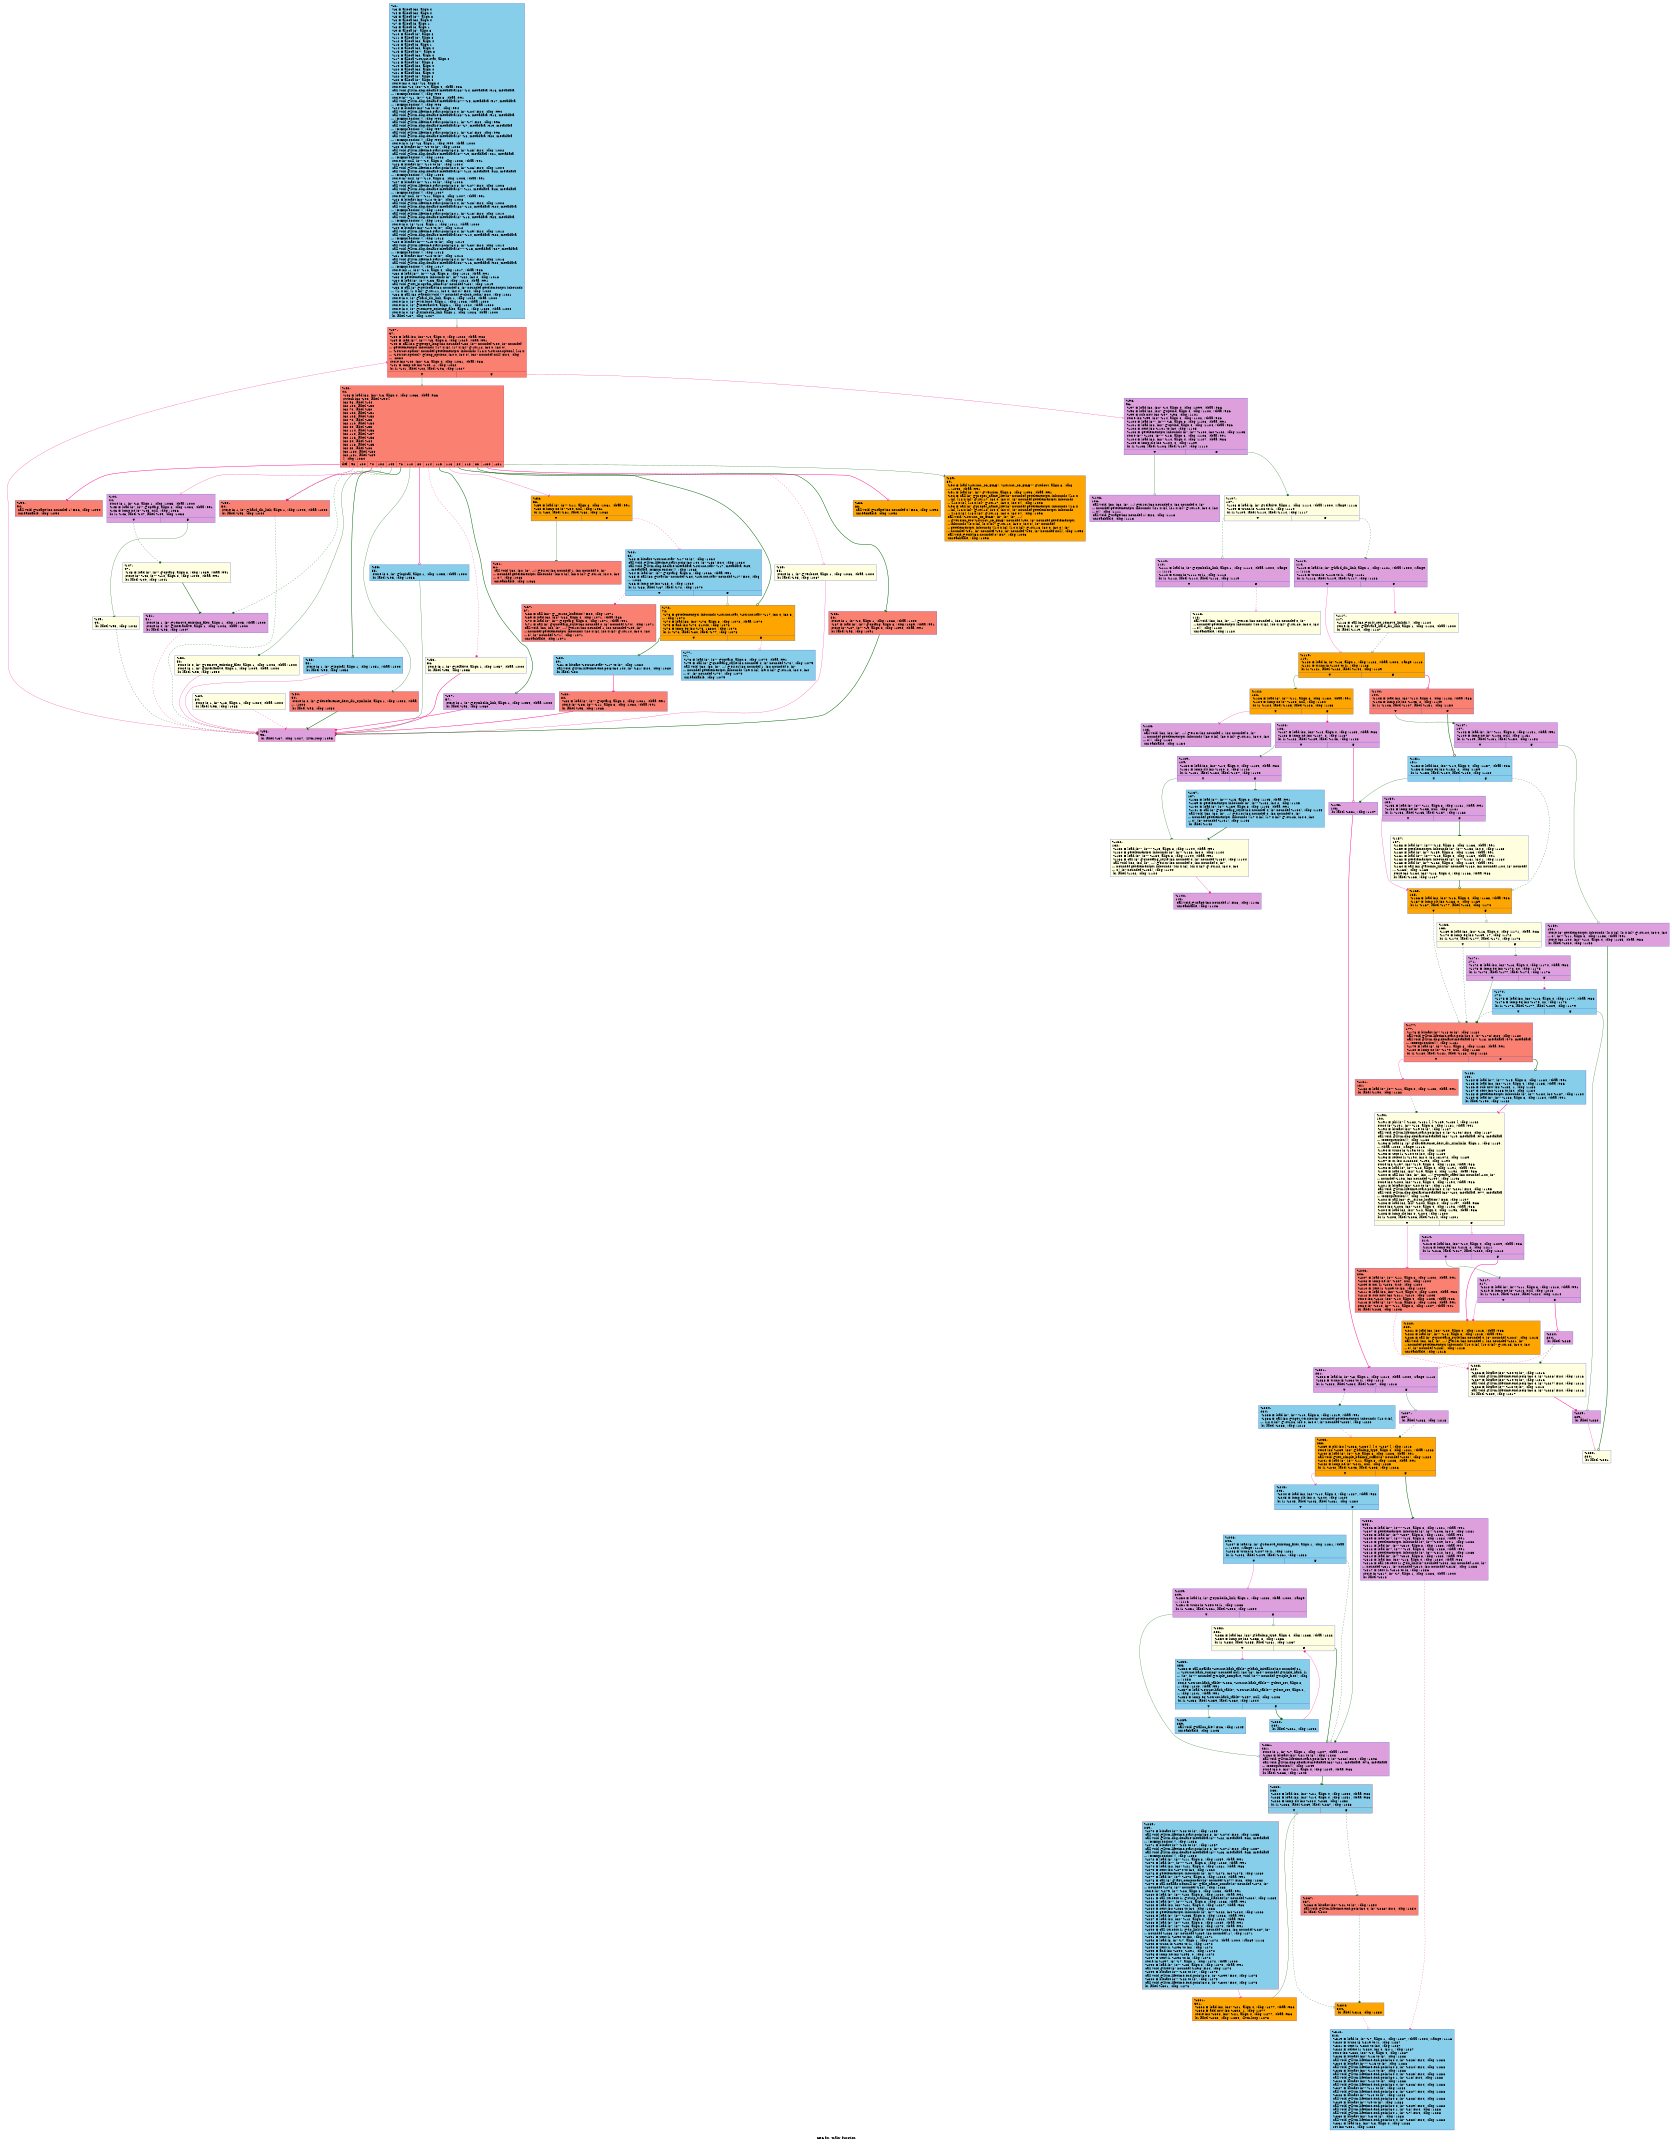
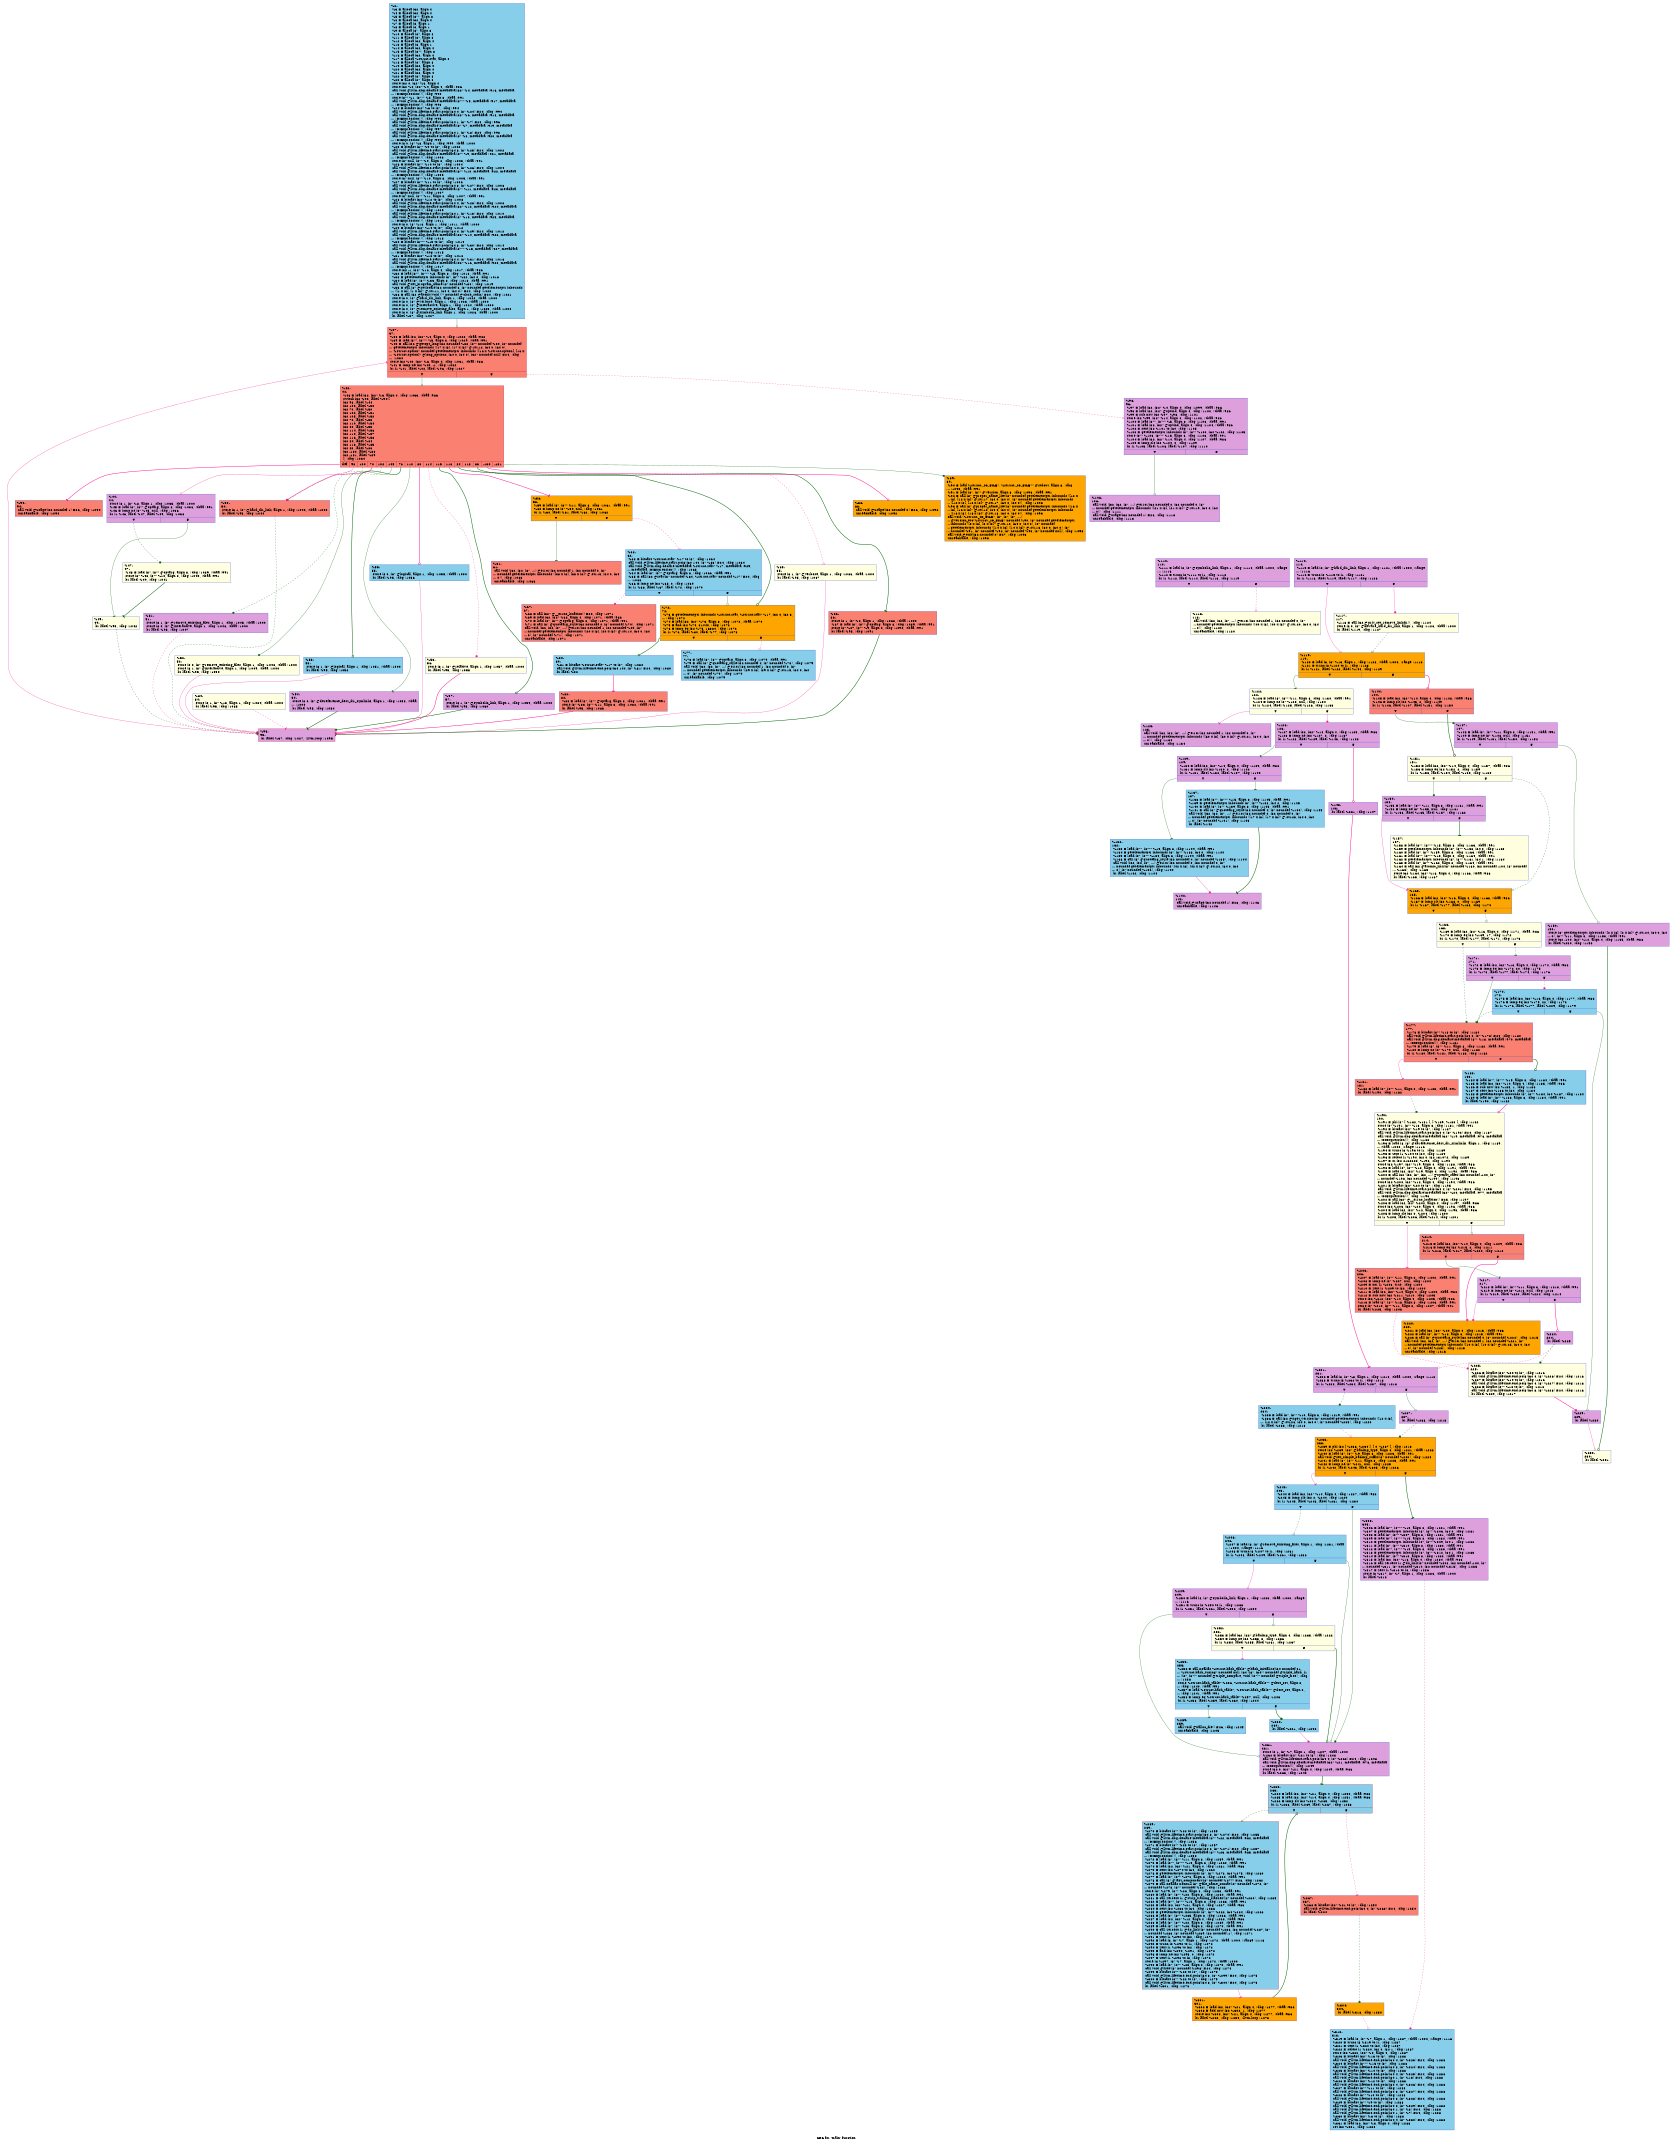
(396, 358) -> (396, 358)
(825, 388) -> (825, 388)
(724, 466) -> (724, 466)
(499, 479) -> (499, 479)
(1292, 508) -> none
(191, 597) -> (145, 599)
(423, 691) -> (423, 691)
(354, 701) -> (354, 701)
(1302, 701) -> (1302, 701)
(400, 721) -> (400, 721)
(1460, 769) -> (1460, 769)
(1382, 786) -> (1434, 788)
(1218, 833) -> (1257, 863)
(1179, 858) -> (1179, 858)
(1460, 883) -> none
(1440, 969) -> none
(1503, 1108) -> (1503, 1108)
(1472, 1229) -> (1472, 1229)
(1472, 1247) -> (1472, 1247)
none -> (1299, 1522)
(1342, 1651) -> (1342, 1651)
(1319, 1686) -> (1304, 1736)
(1425, 1805) -> (1425, 1805)
(1350, 1854) -> (1350, 1854)
(1287, 1907) -> (1287, 1907)
(1292, 1921) -> (1254, 1813)
